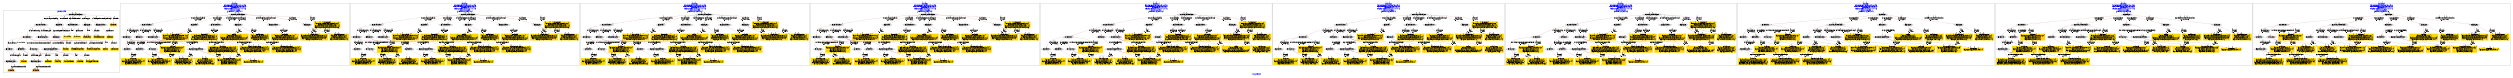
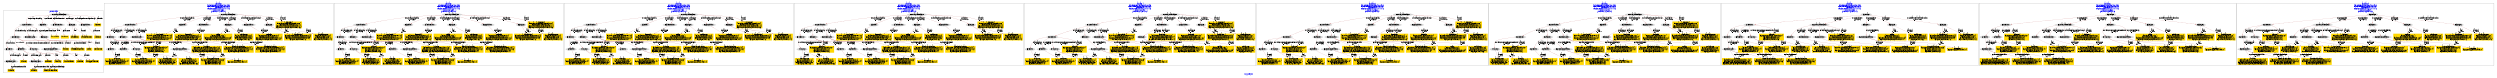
(69, 41) -> (49, 66)
